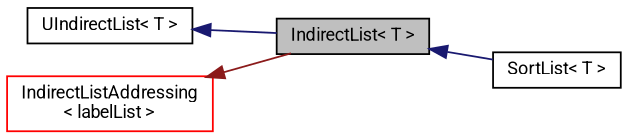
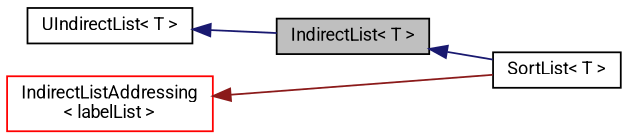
(257, 63) -> (362, 85)
